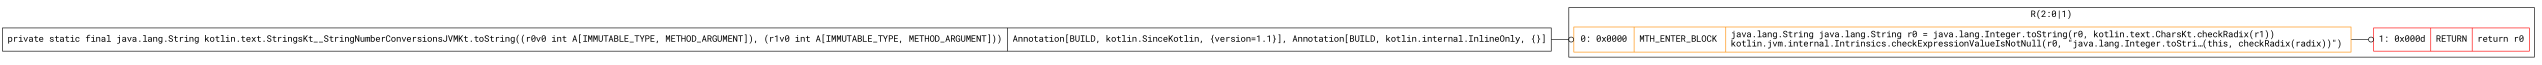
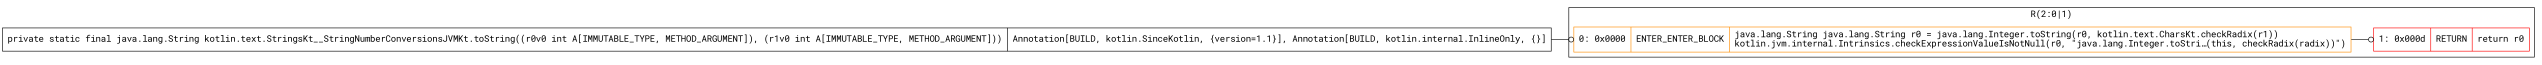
(1678, 39) -> (1680, 39)
